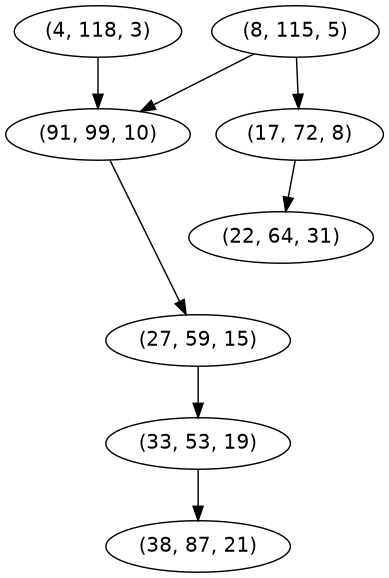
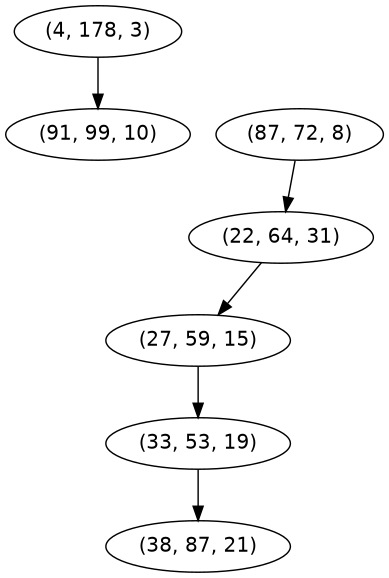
(98, 31) -> (98, 31)
(295, 31) -> none
(300, 134) -> (300, 134)
(145, 231) -> (245, 283)
